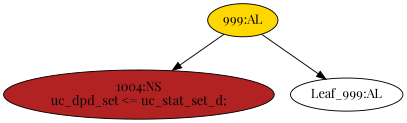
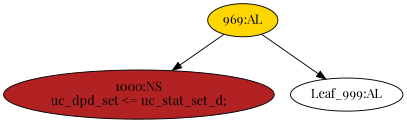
(243, 20) -> (243, 20)
(139, 95) -> (139, 95)
